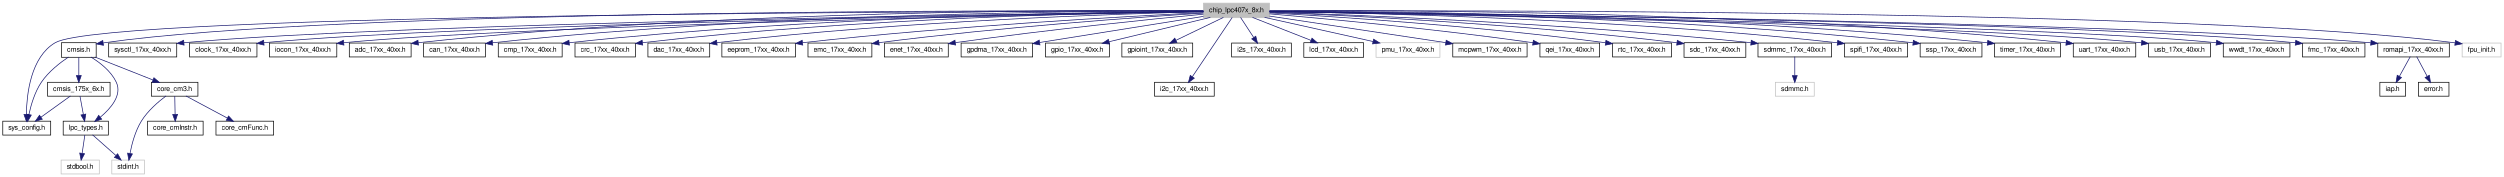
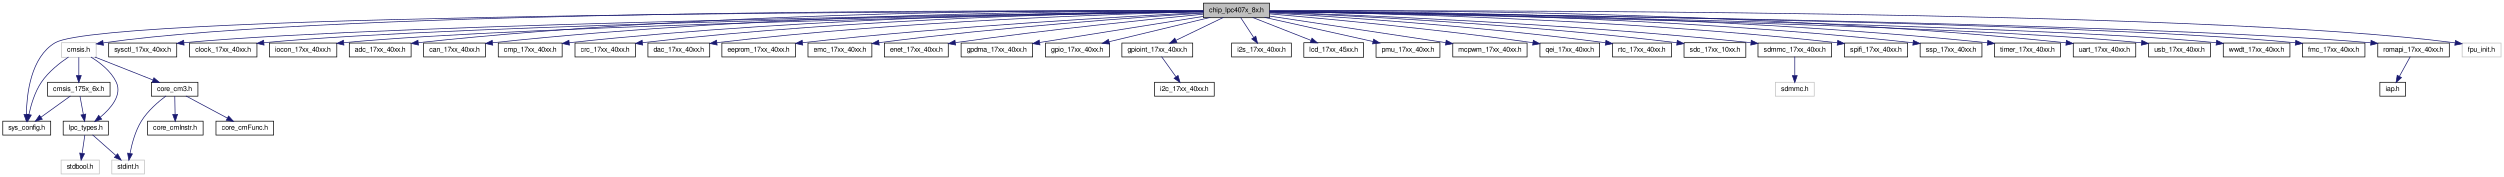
(1236, 10) -> (1236, 10)
(1212, 47) -> (1169, 67)
(79, 50) -> (79, 50)
(1334, 50) -> (1334, 50)
(1408, 50) -> (1408, 50)
(1715, 50) -> (1715, 50)
(2434, 89) -> none
